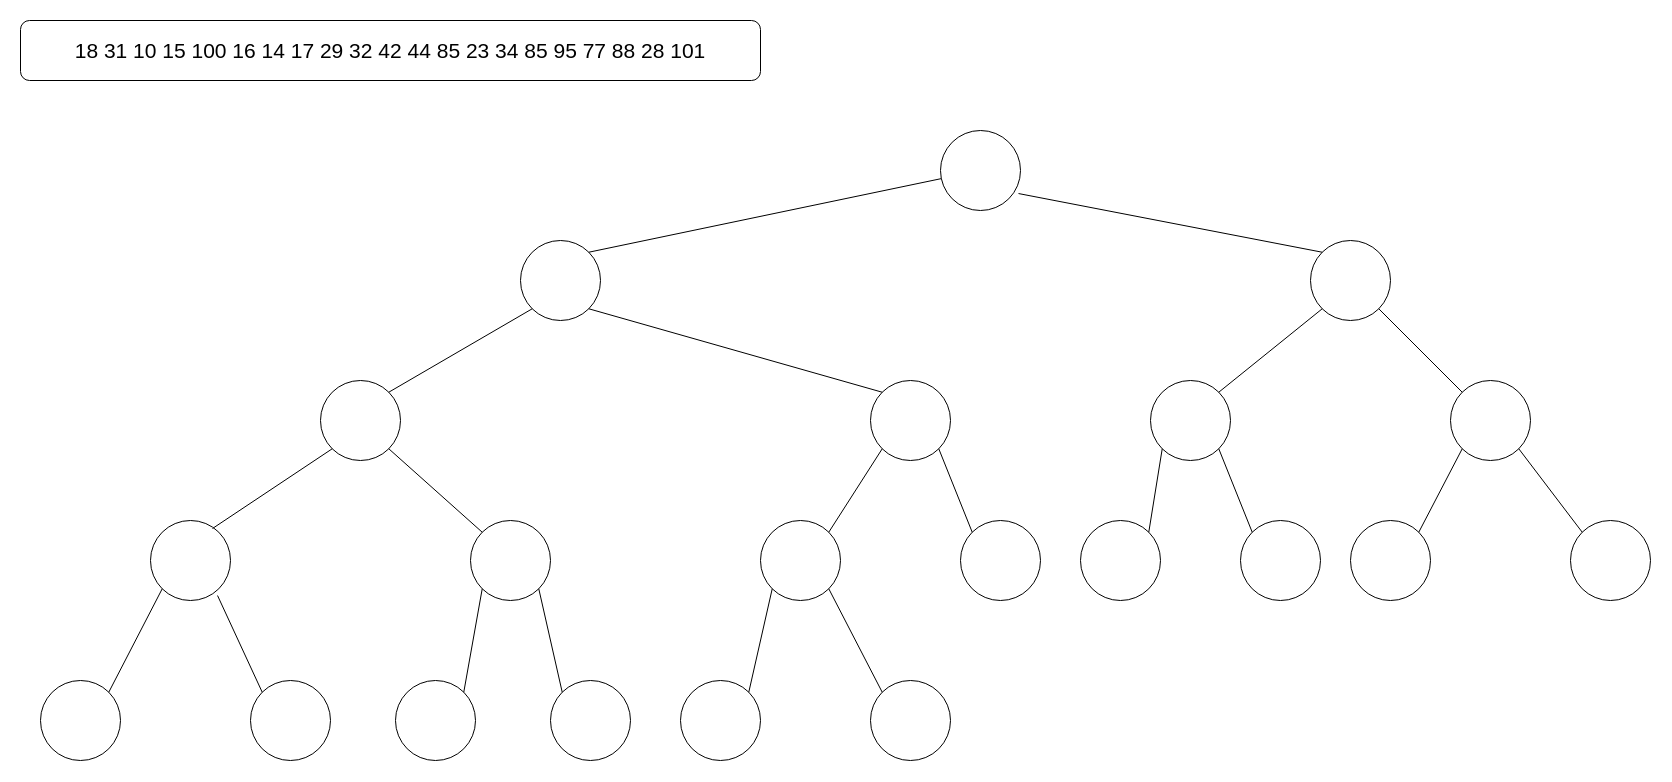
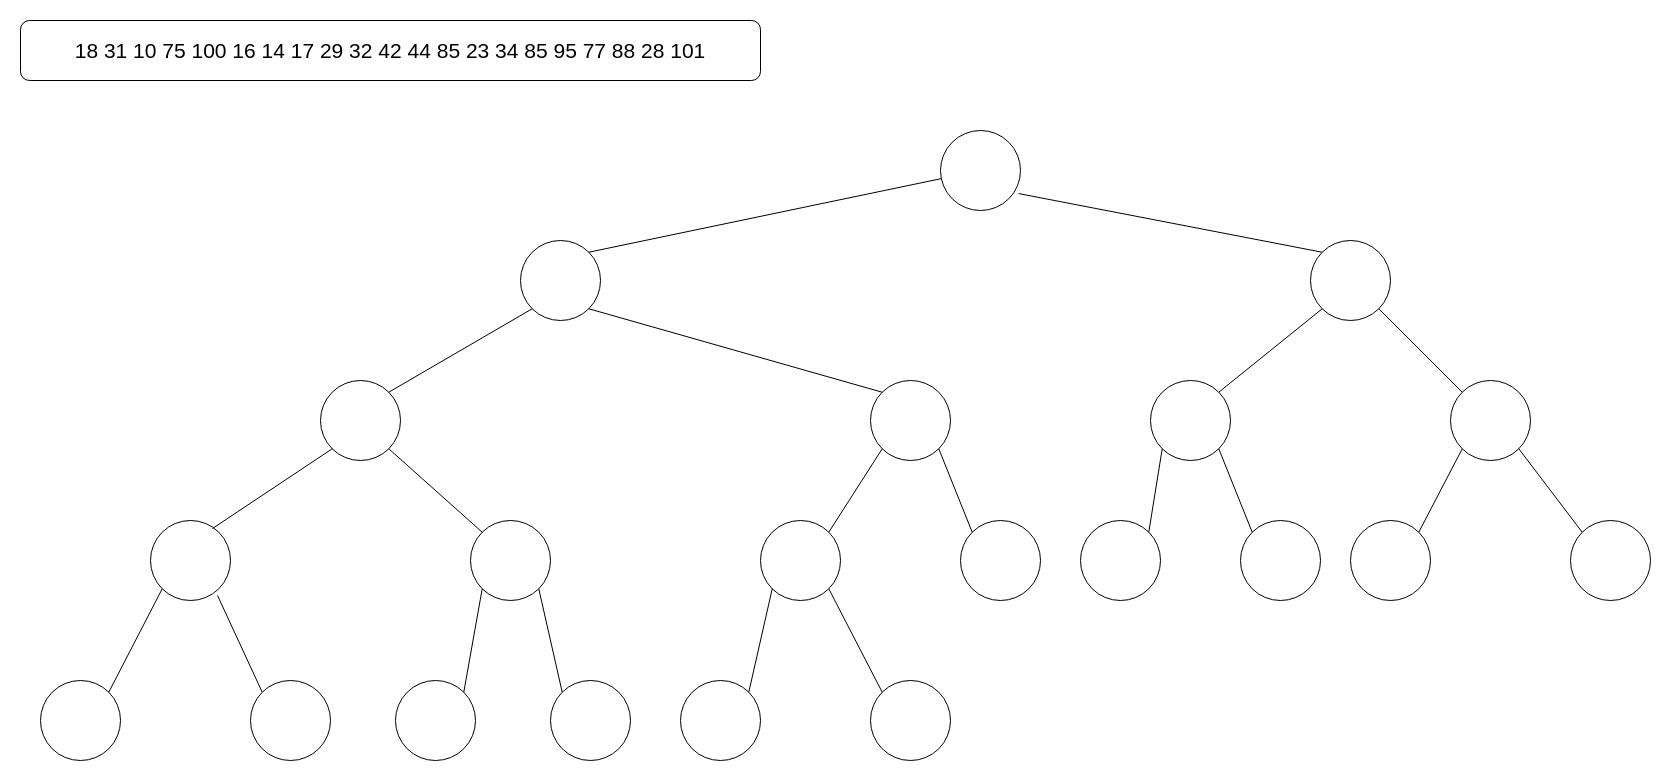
(391, 51) -> (391, 51)
